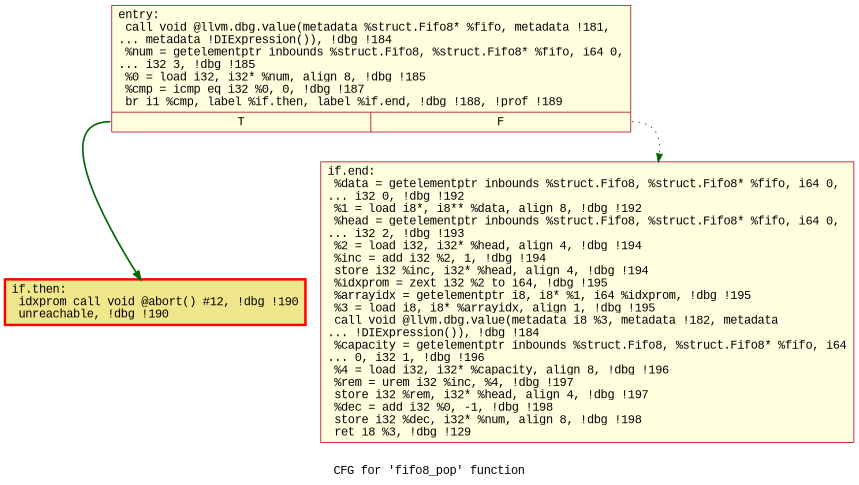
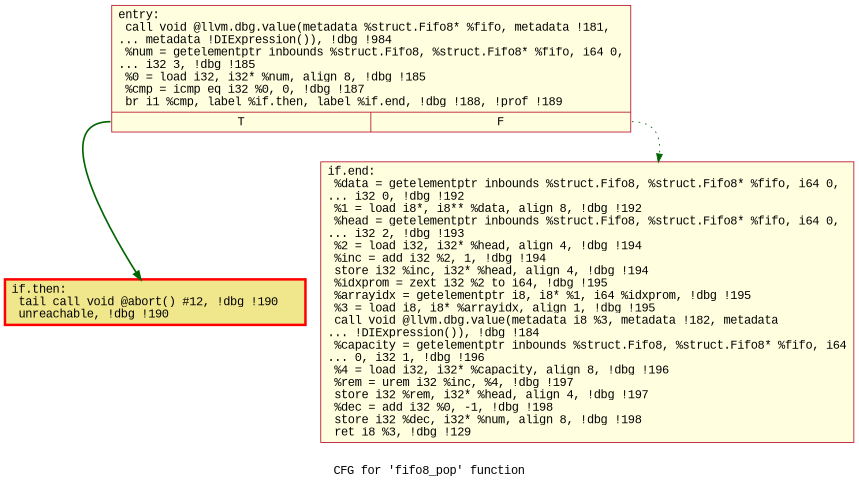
(255, 40) -> (255, 40)
(155, 302) -> (145, 302)
